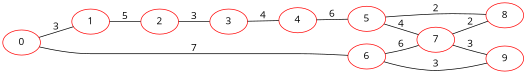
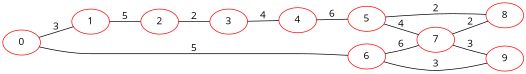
(194, 16) -> (194, 16)
(194, 48) -> (194, 48)
